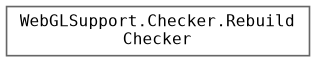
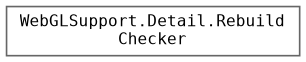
(158, 31) -> (153, 31)
